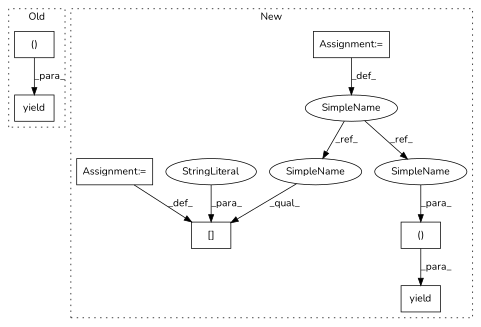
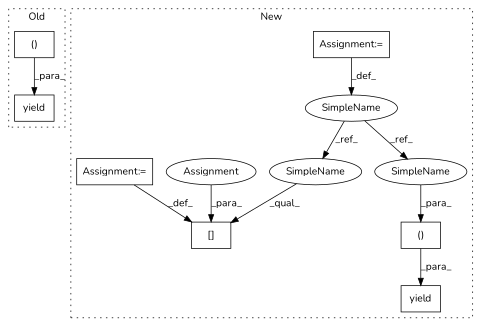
(211, 172) -> (211, 172)
